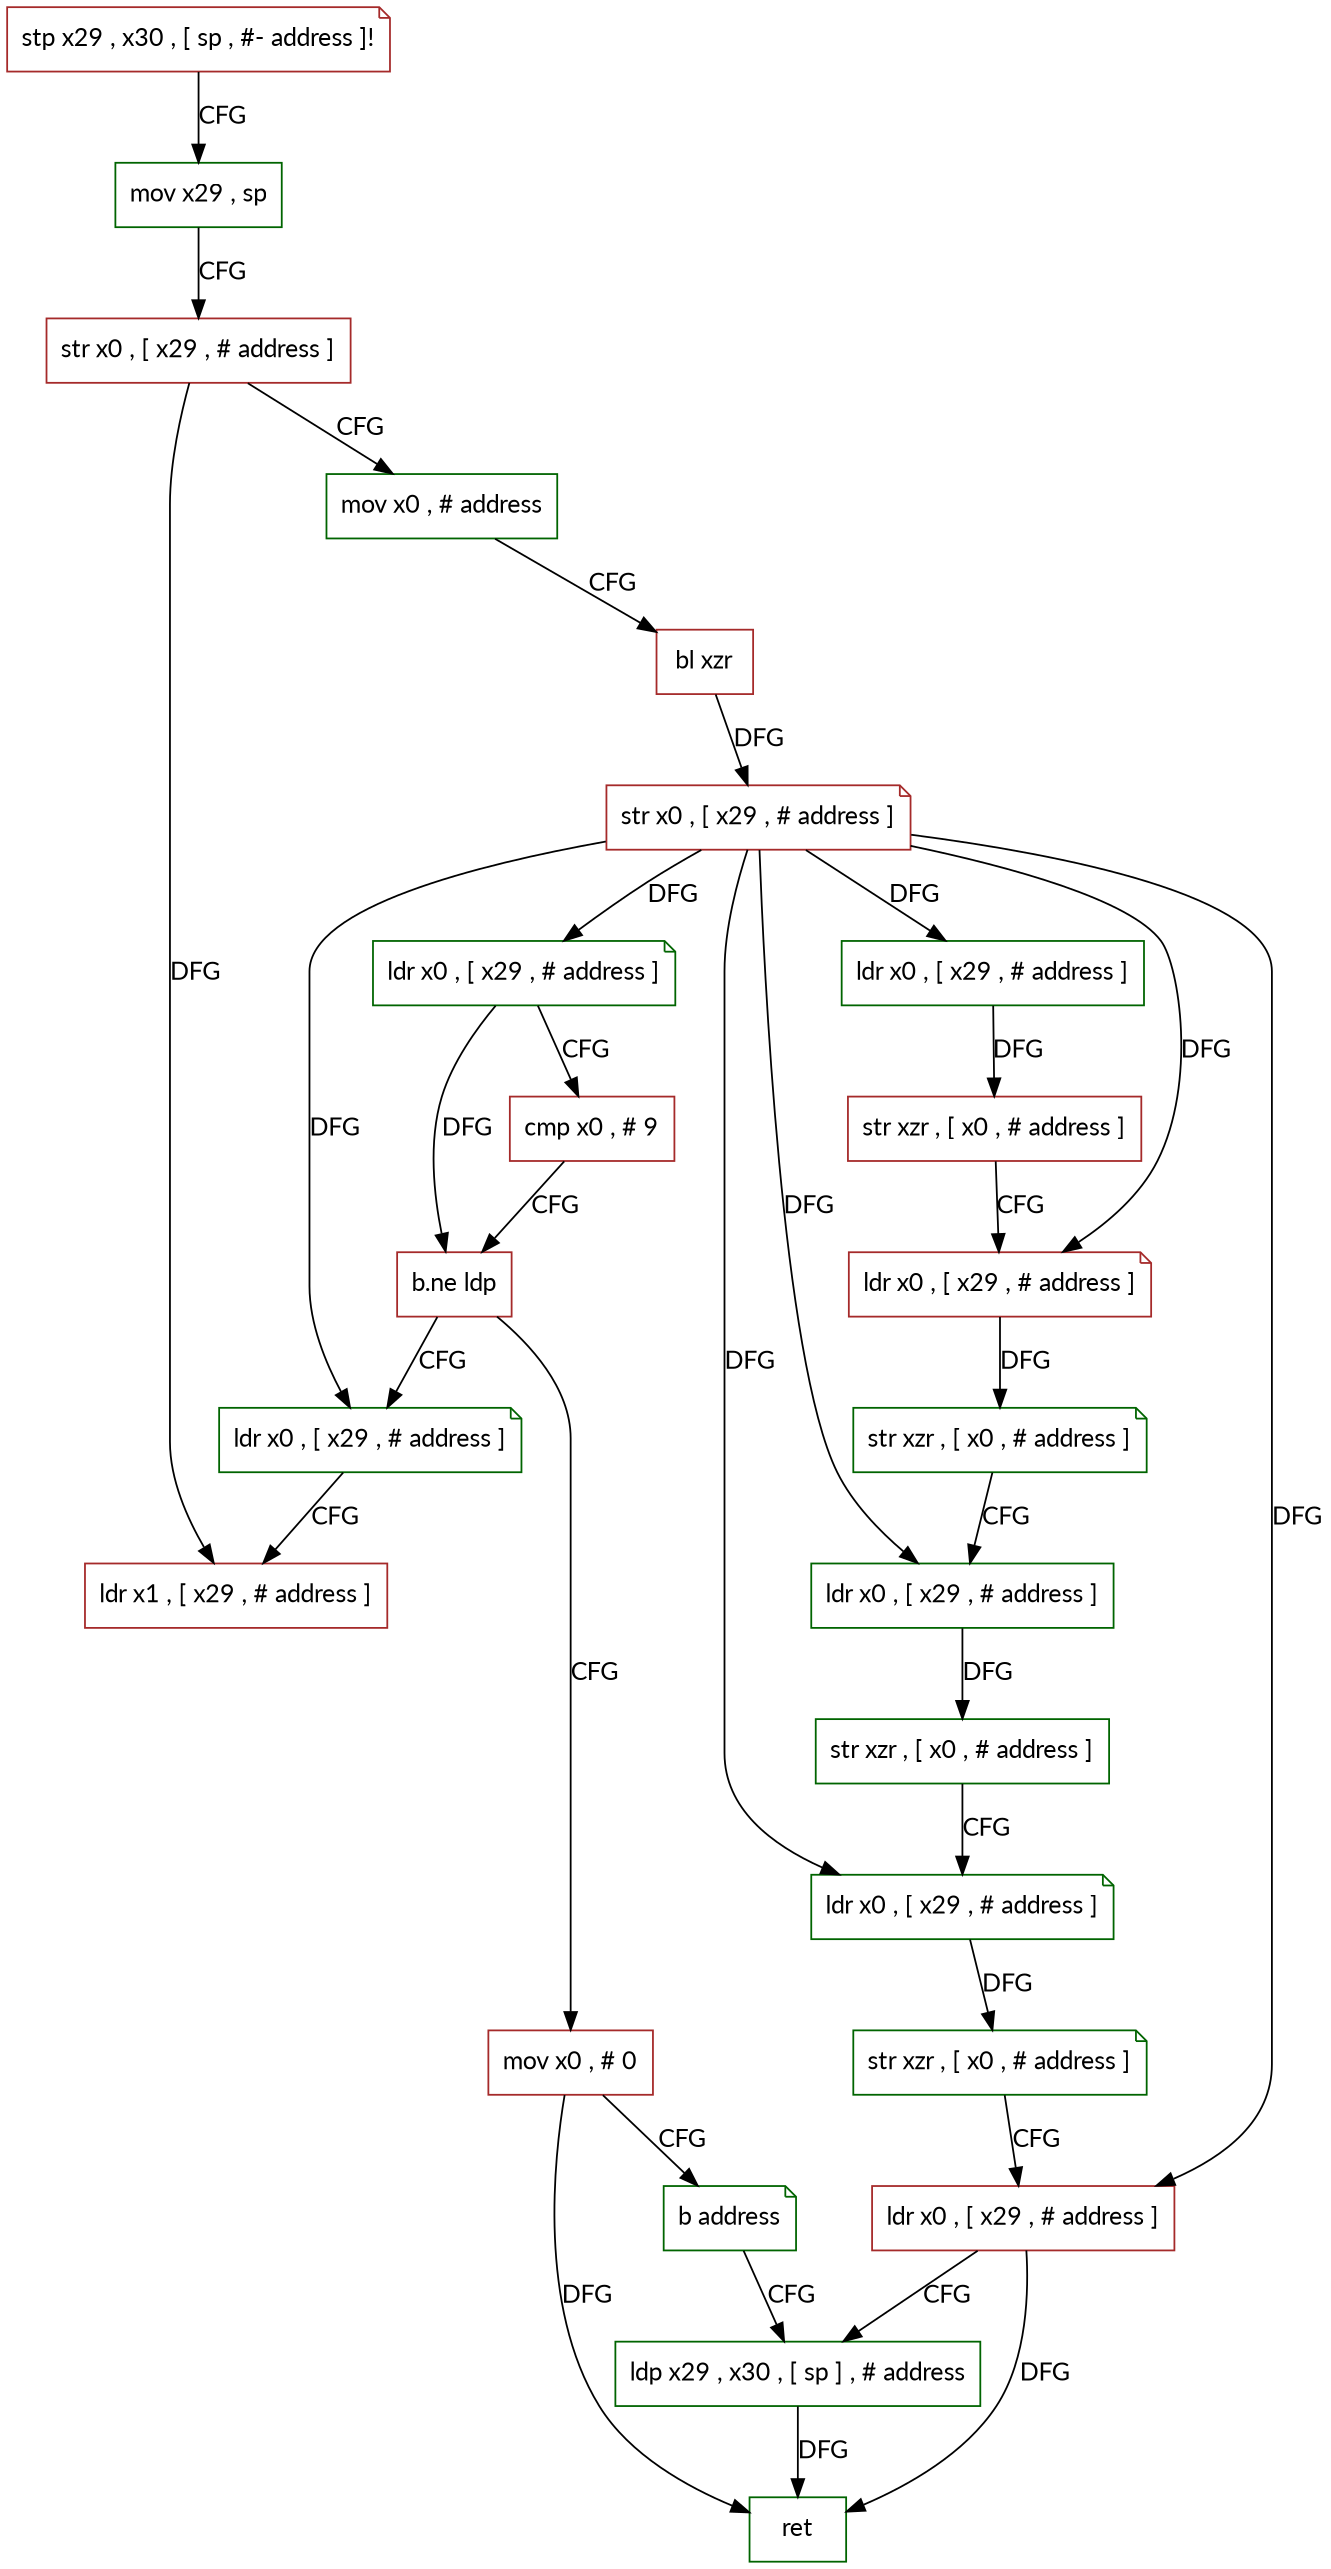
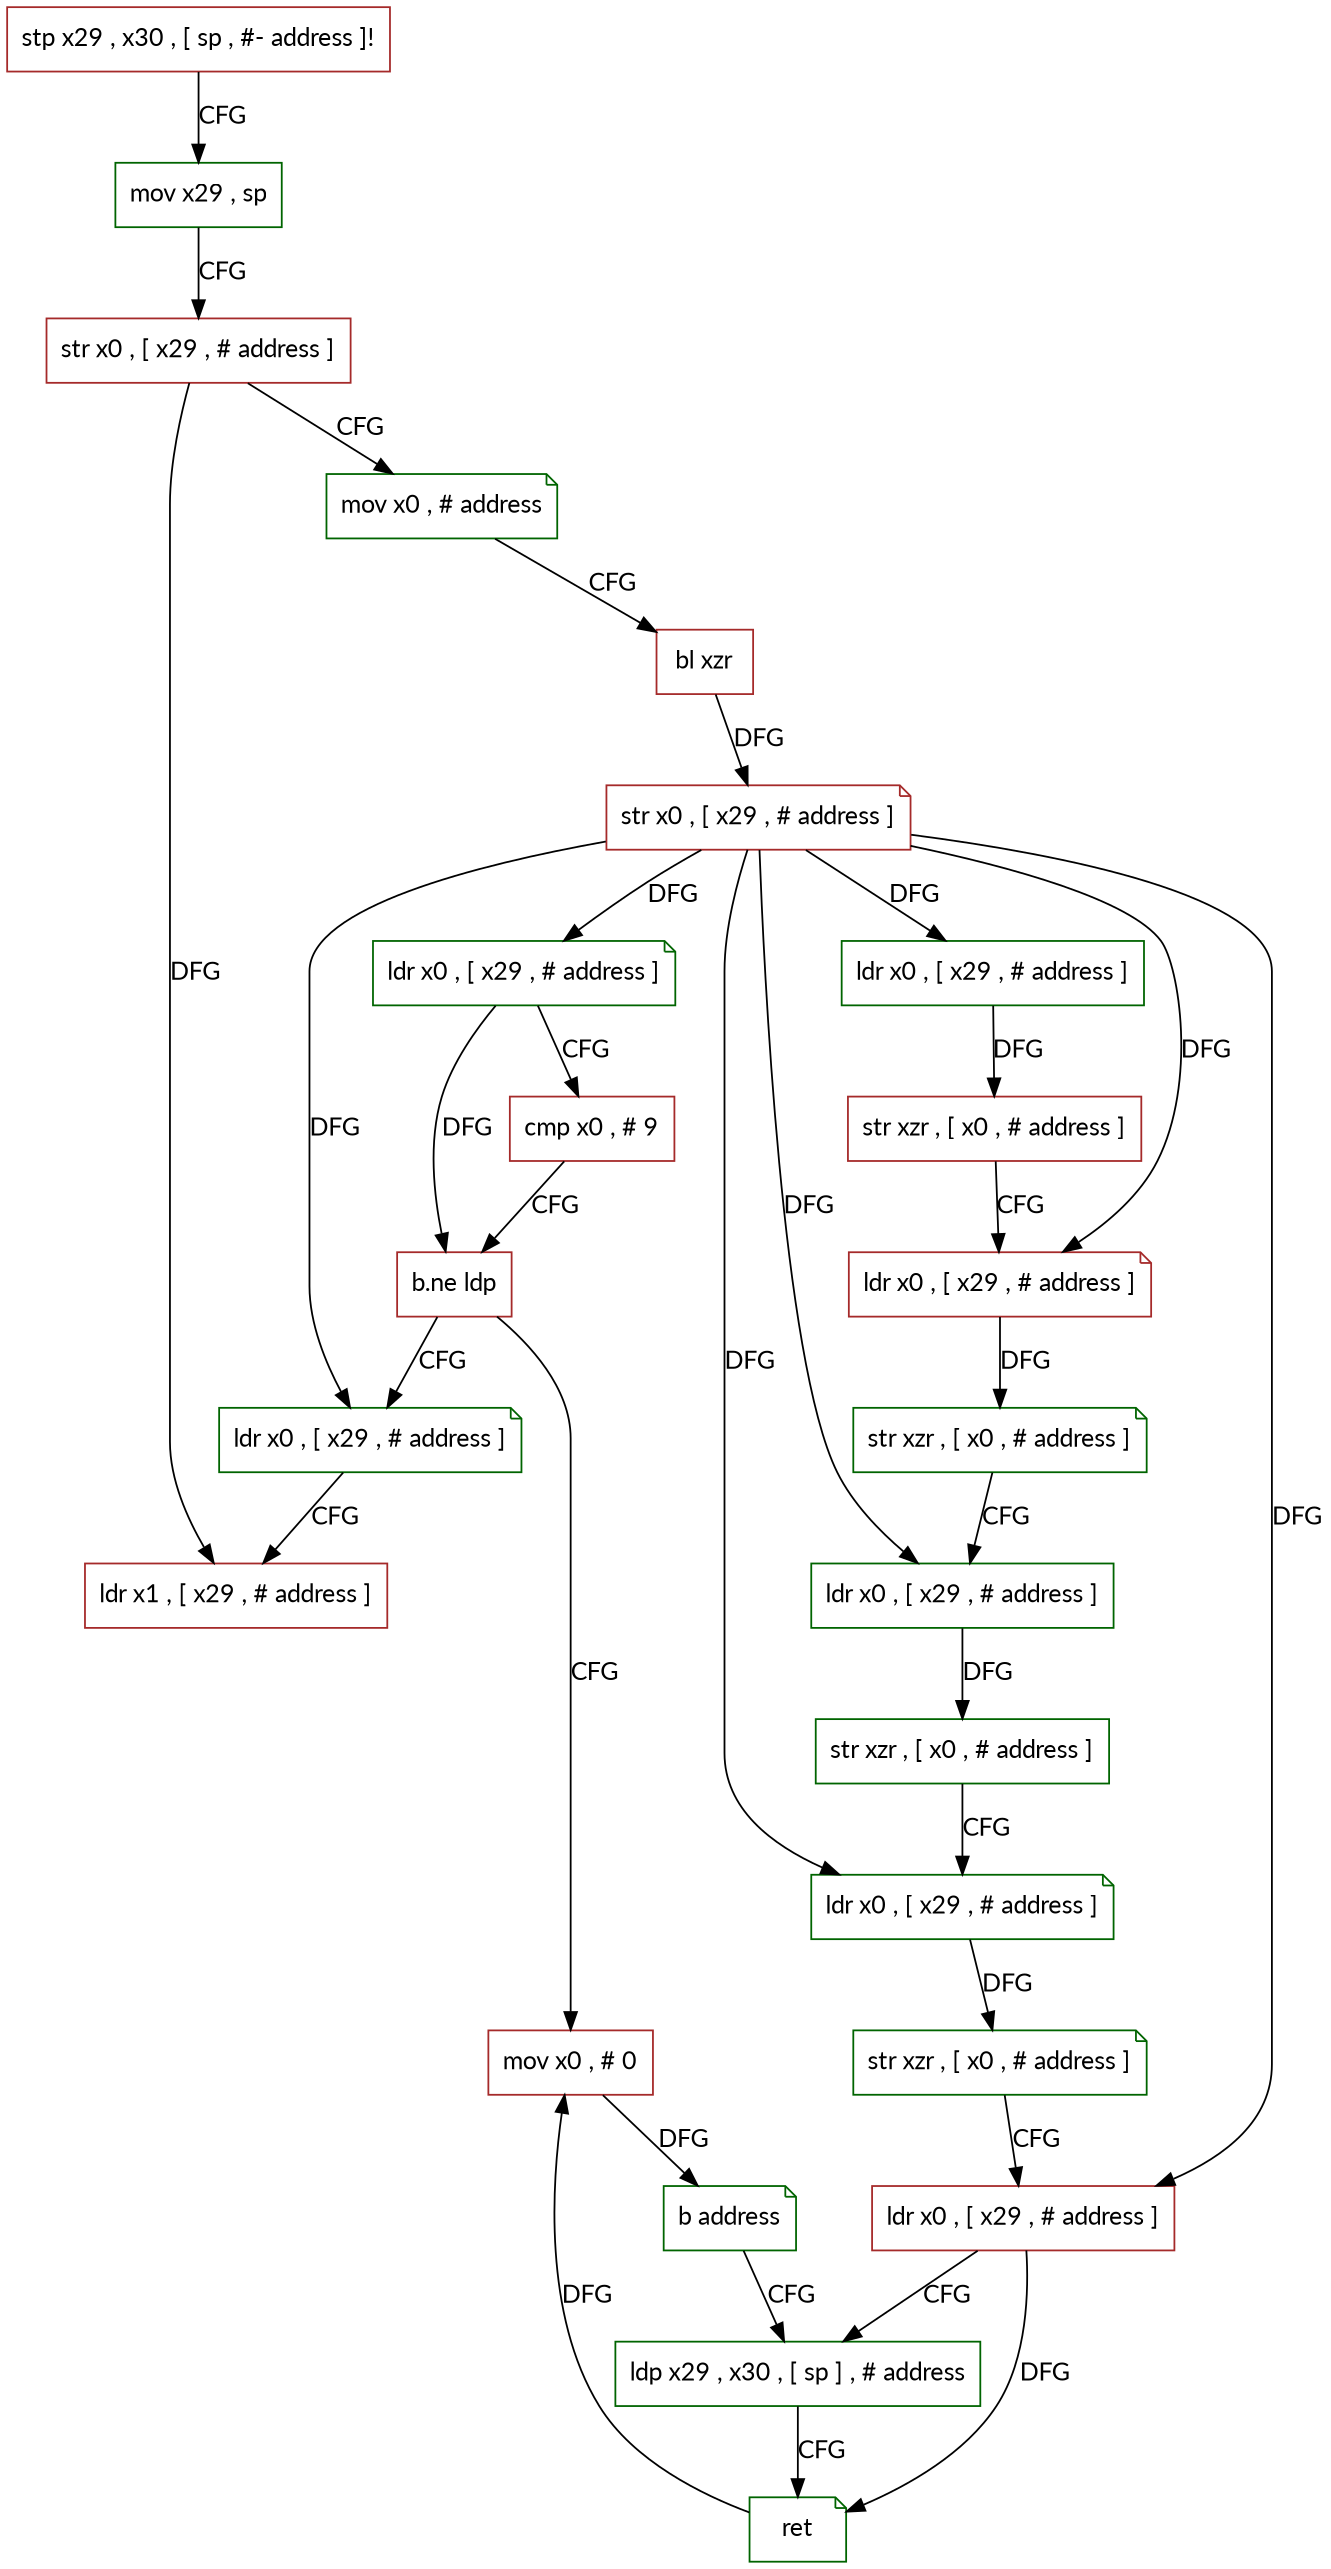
(199, 39) -> (199, 39)
(442, 506) -> (442, 506)
(683, 2140) -> (684, 2140)
(570, 2337) -> (576, 2354)
(824, 2452) -> (823, 2452)
(798, 2529) -> (798, 2529)
